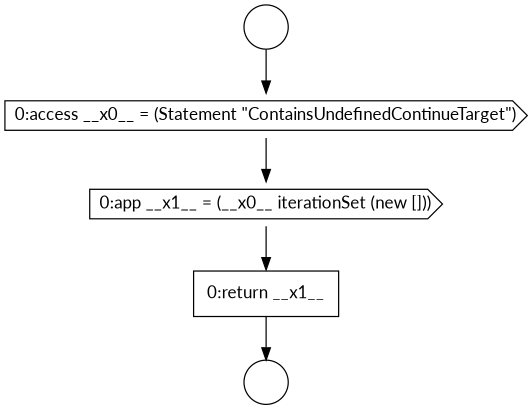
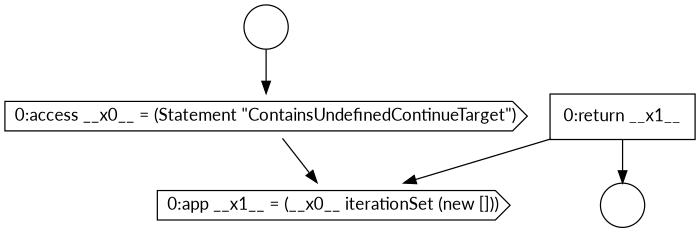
(266, 242) -> (483, 159)
